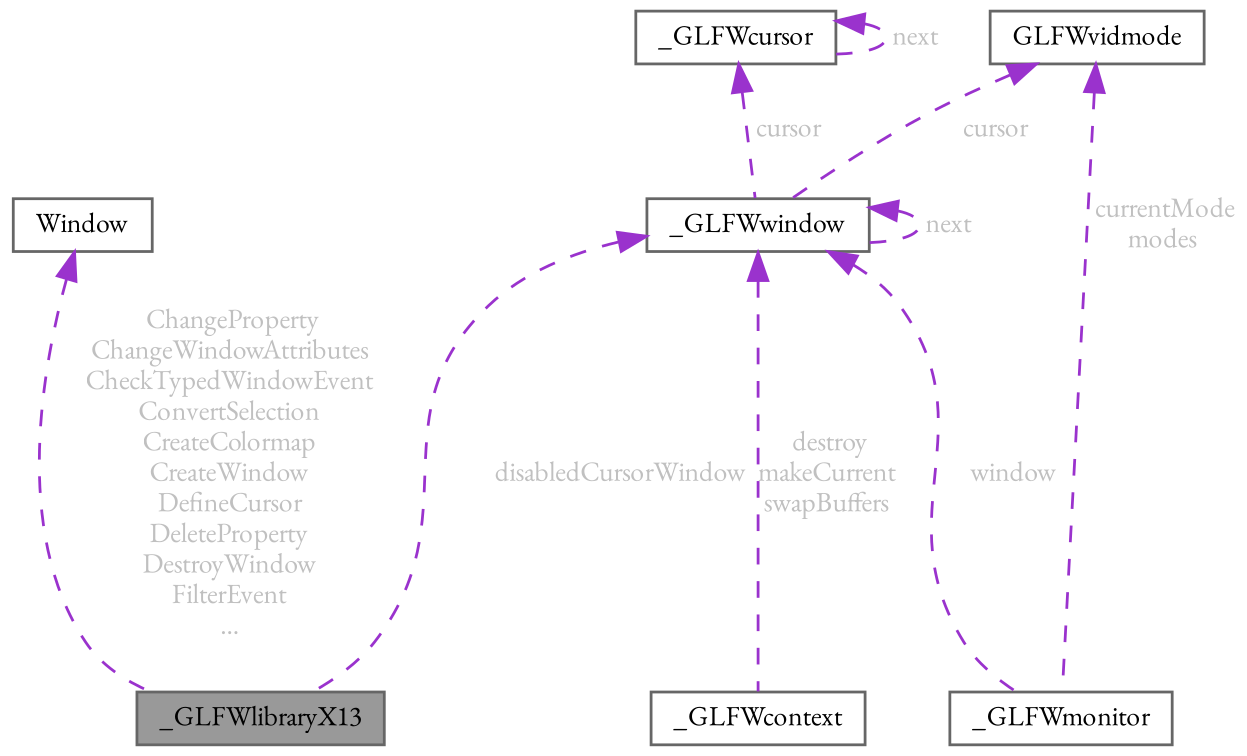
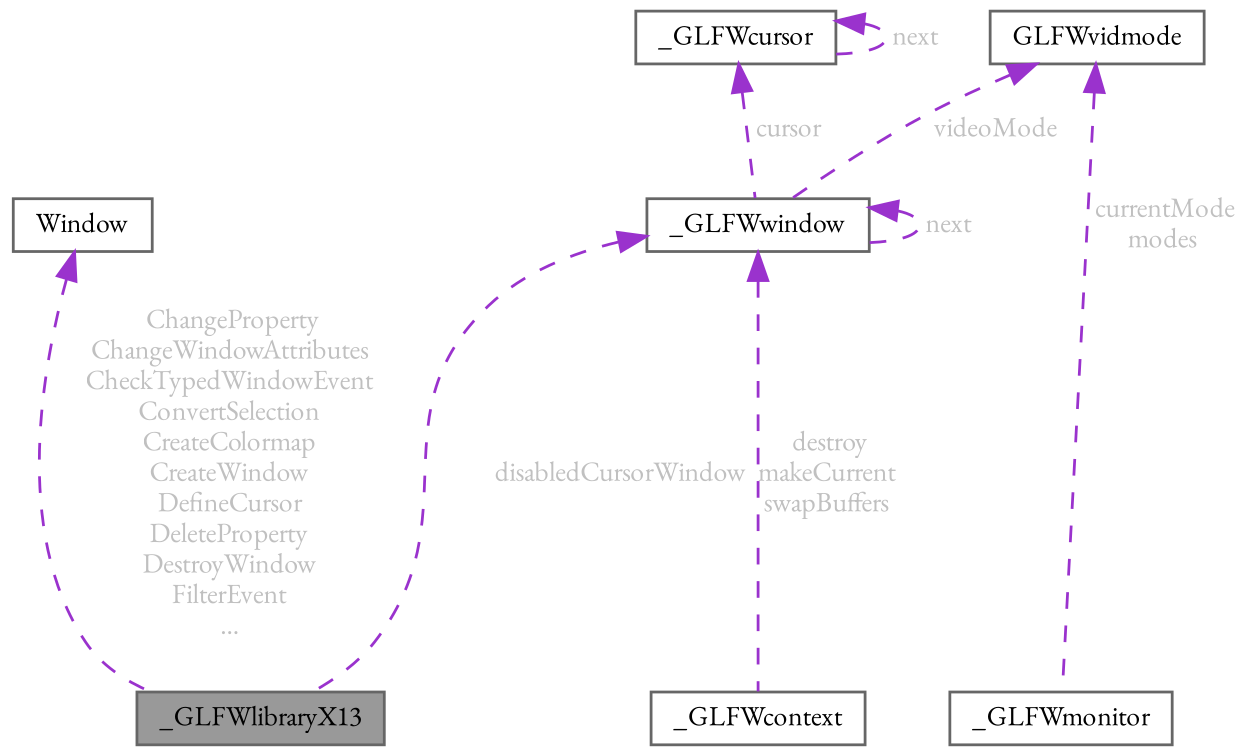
(993, 129) -> (993, 129)
(935, 478) -> none
